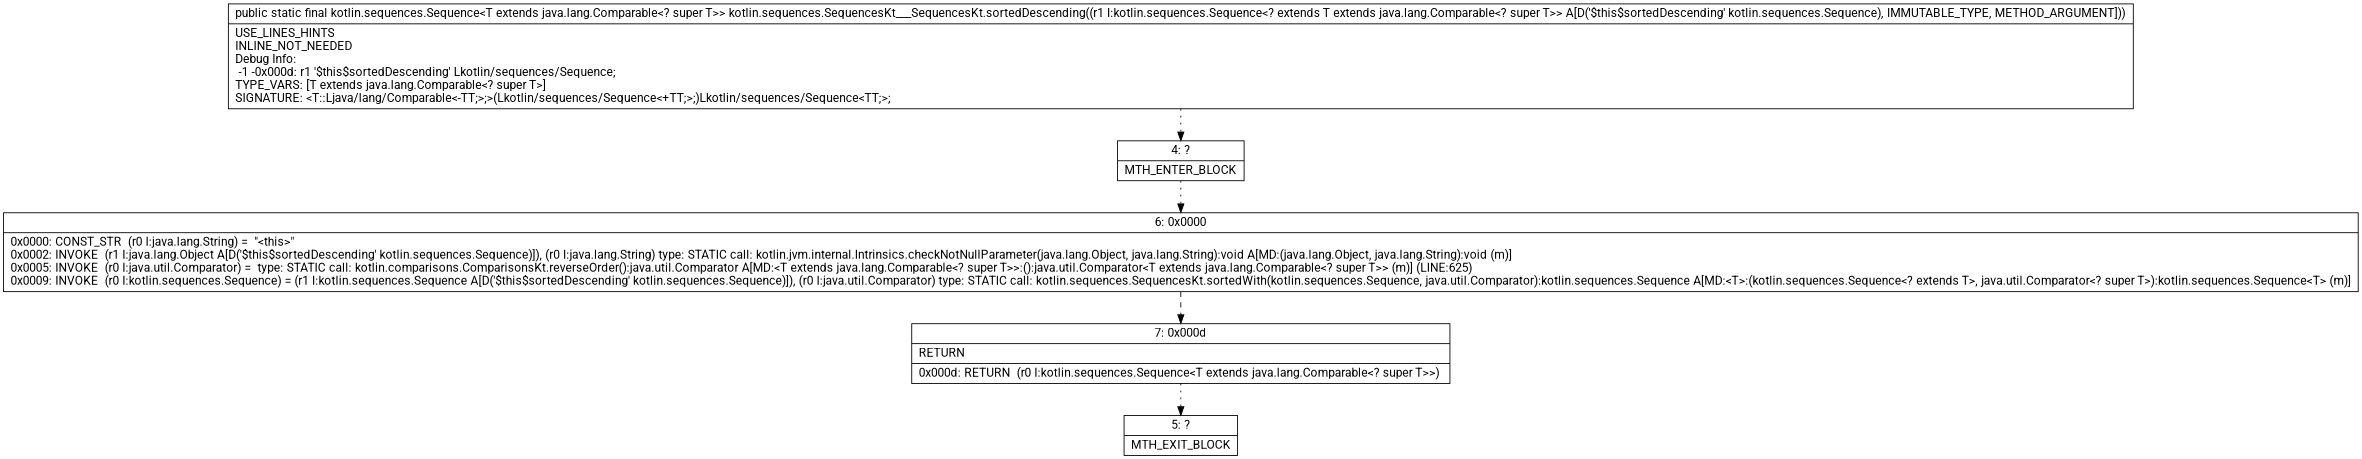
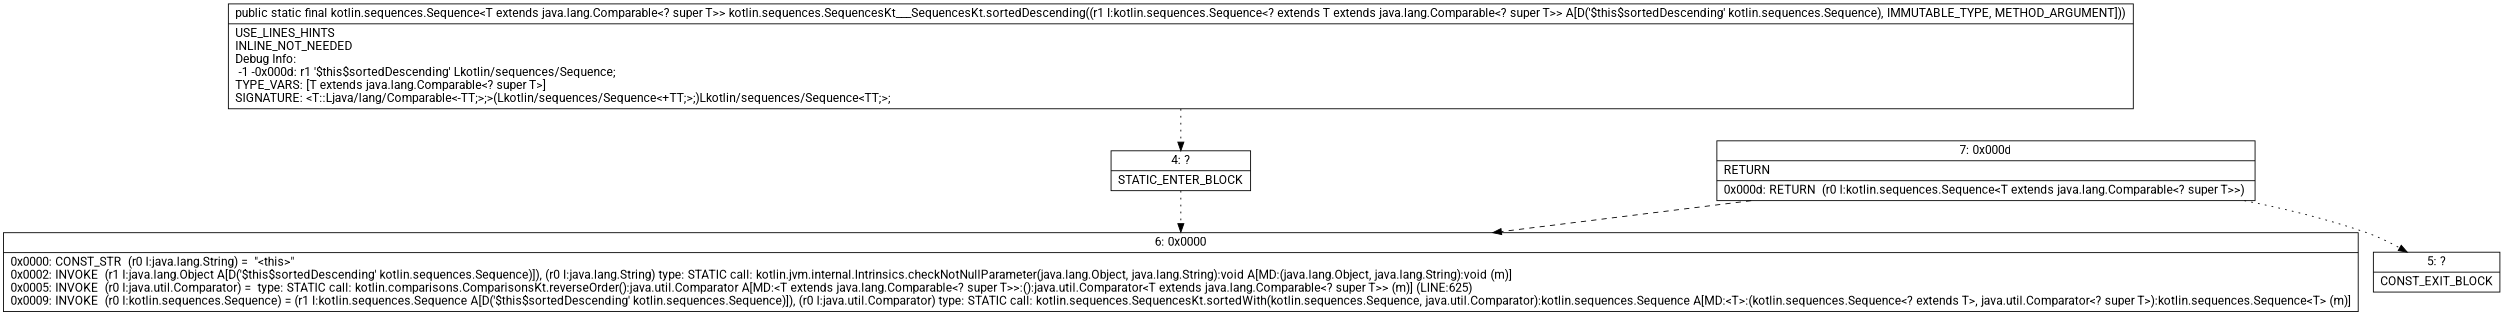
(1181, 170) -> (1181, 180)
(1181, 303) -> (1626, 216)
(1181, 445) -> (2437, 282)
